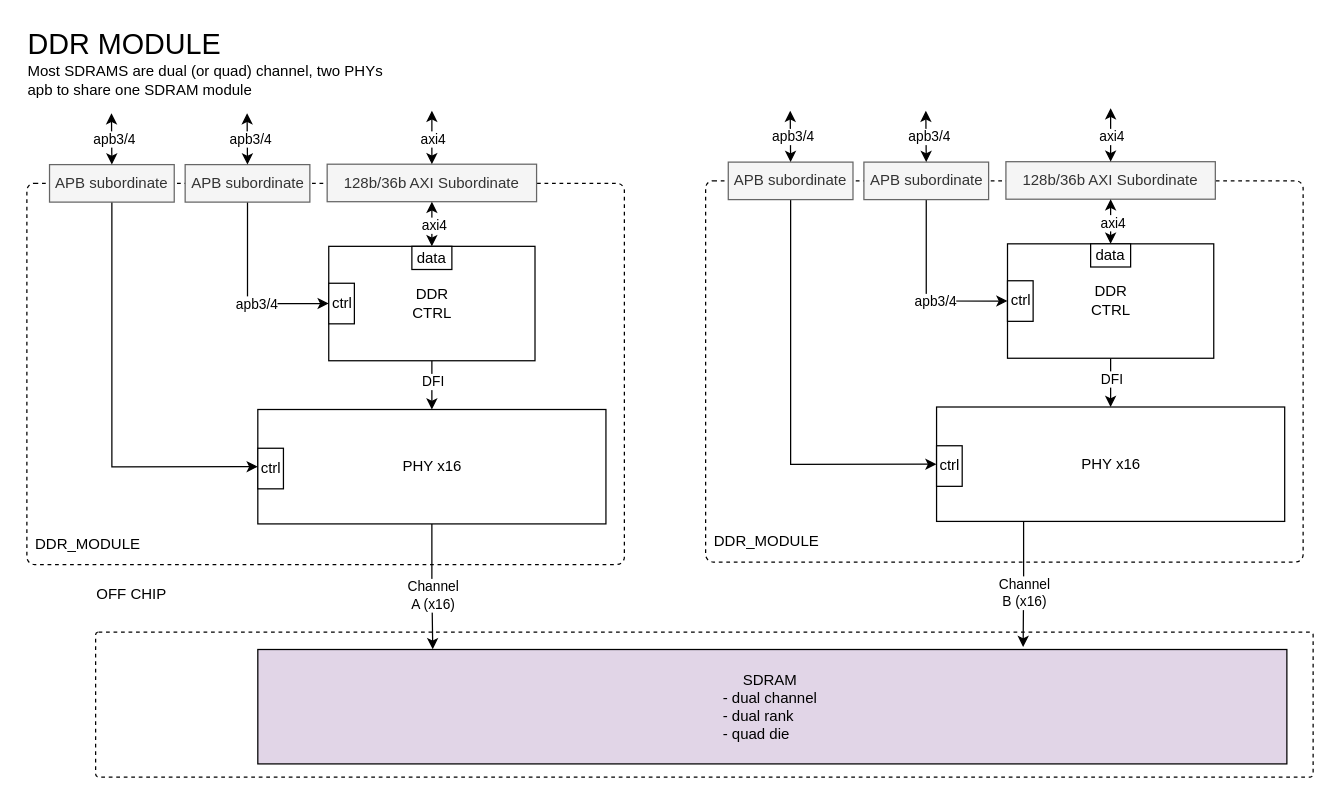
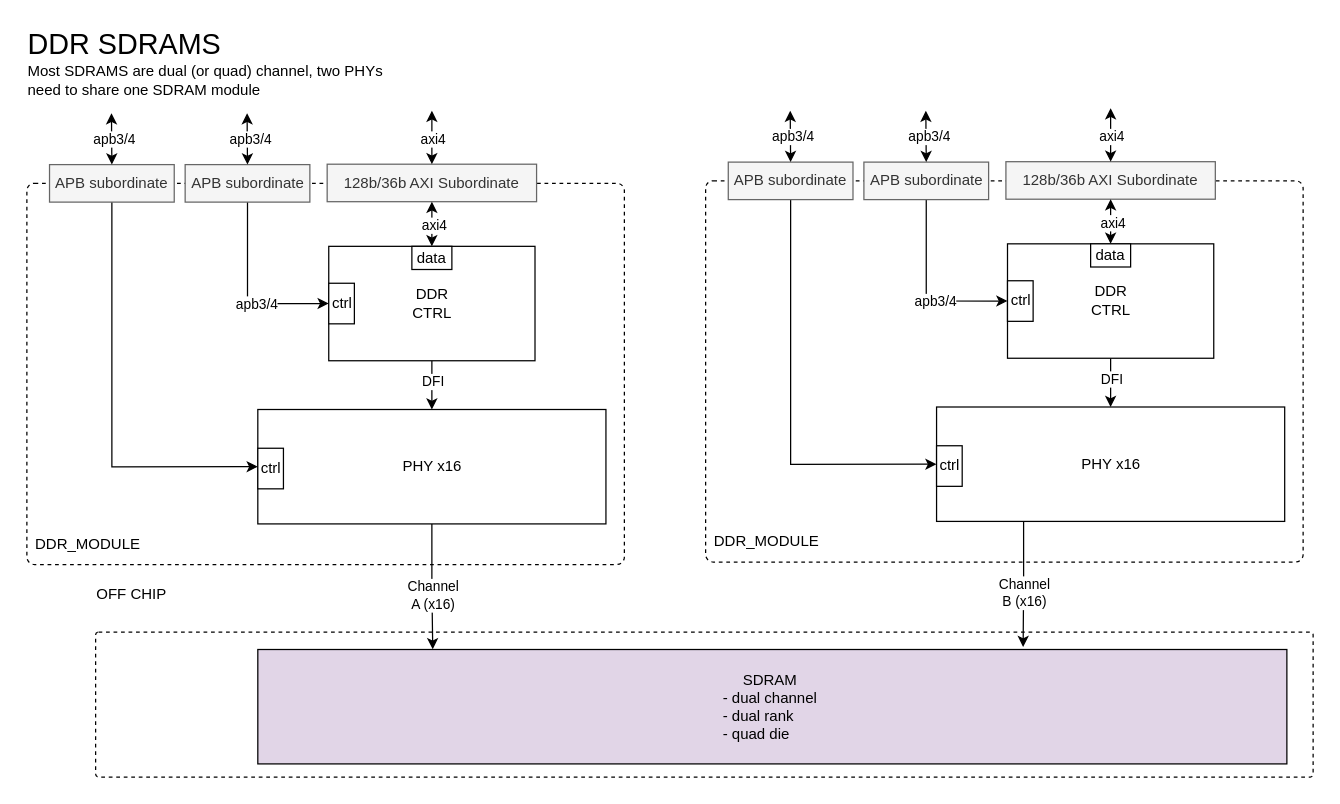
(105, 44) -> (105, 44)
(214, 81) -> (214, 81)
